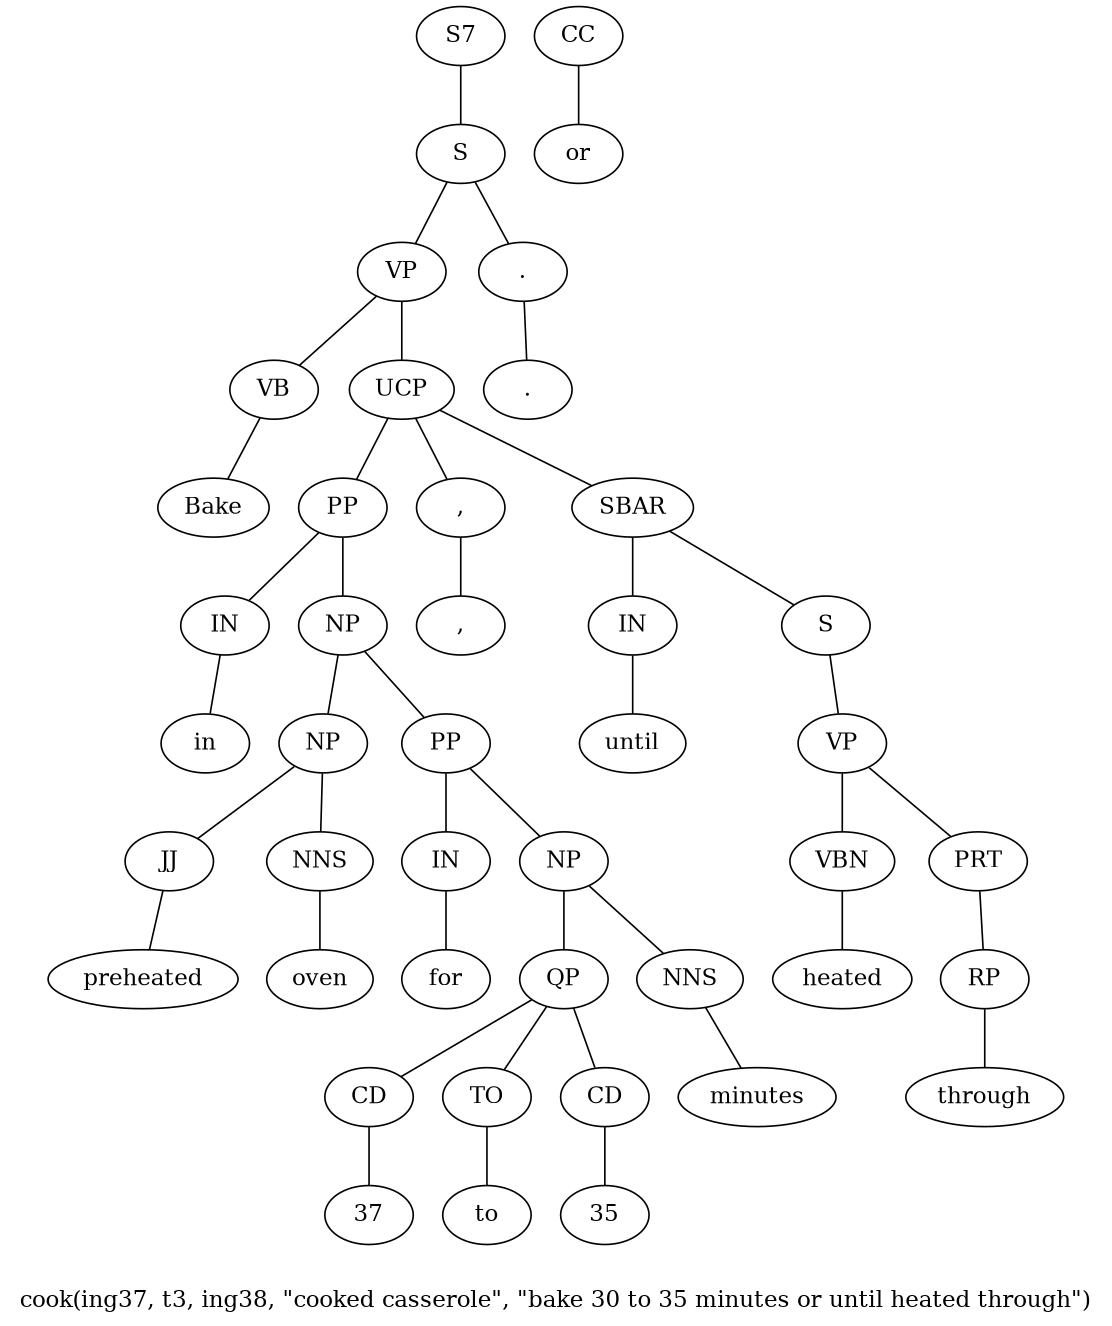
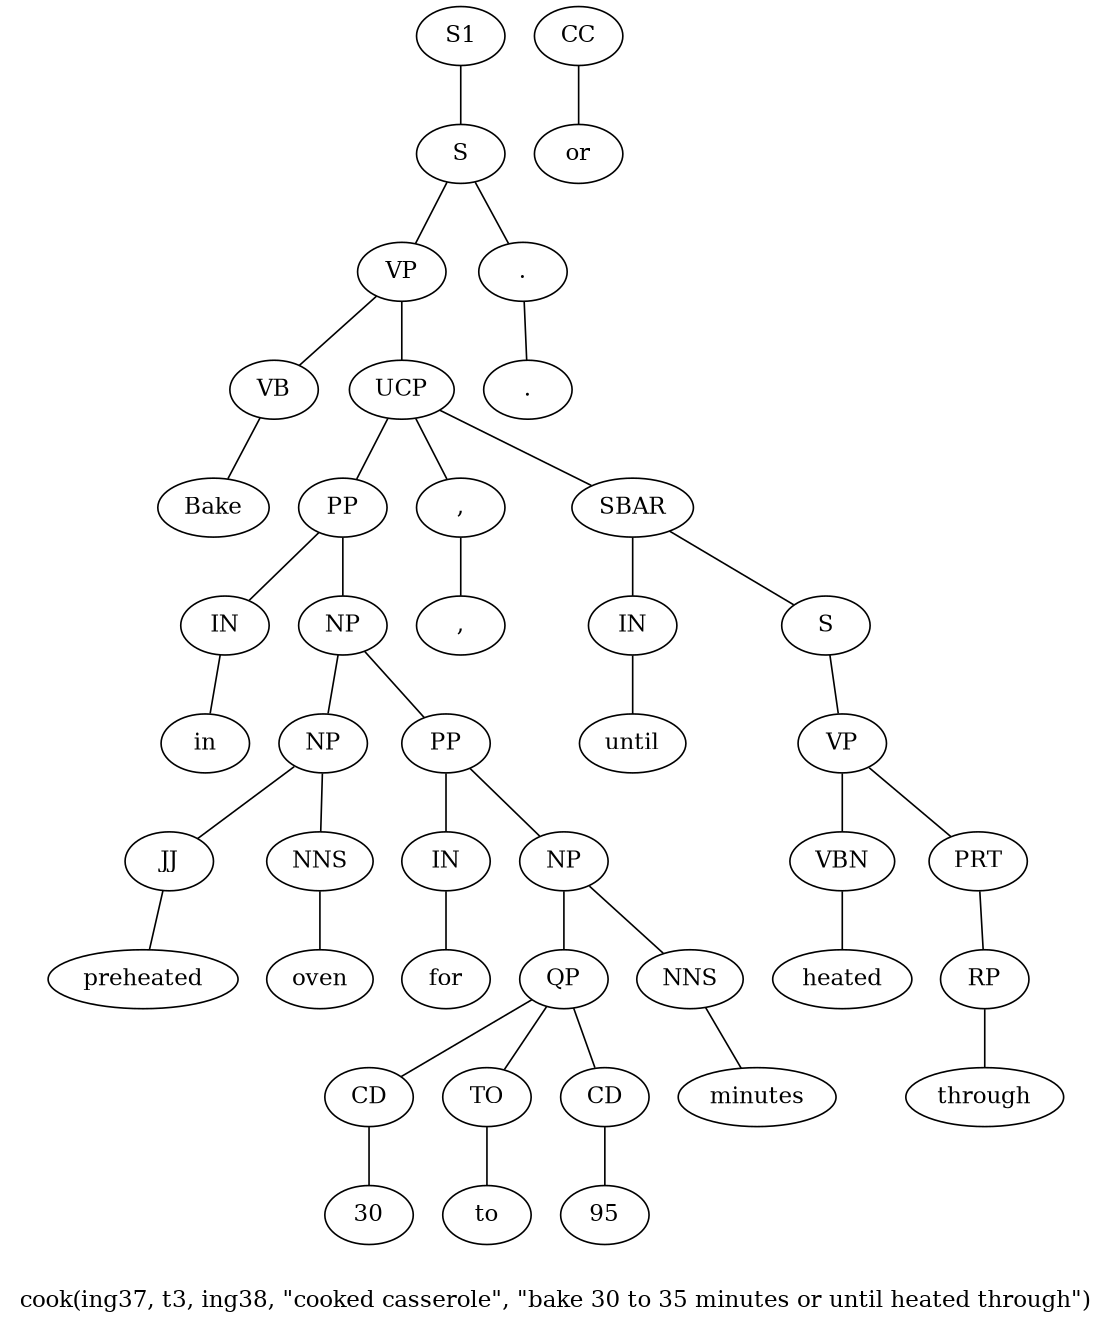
(461, 36) -> (461, 36)
(369, 1215) -> (369, 1215)
(605, 1215) -> (605, 1215)
